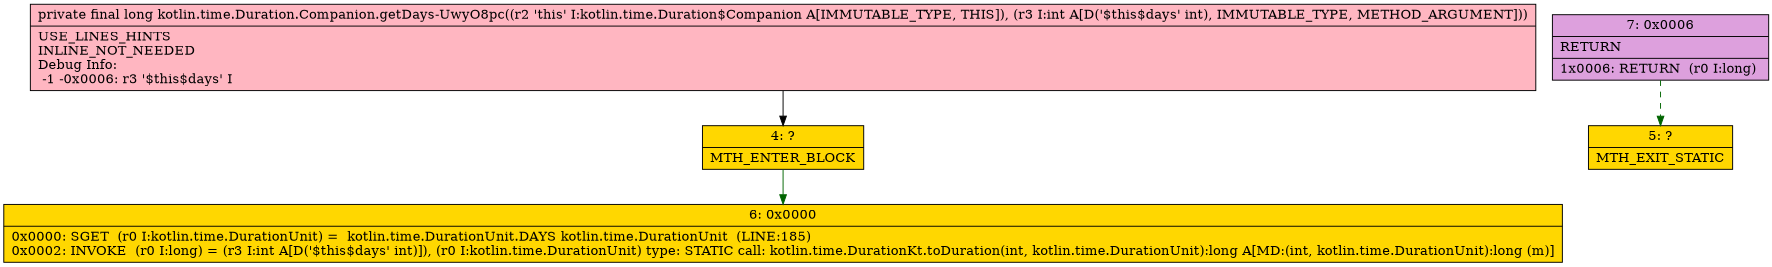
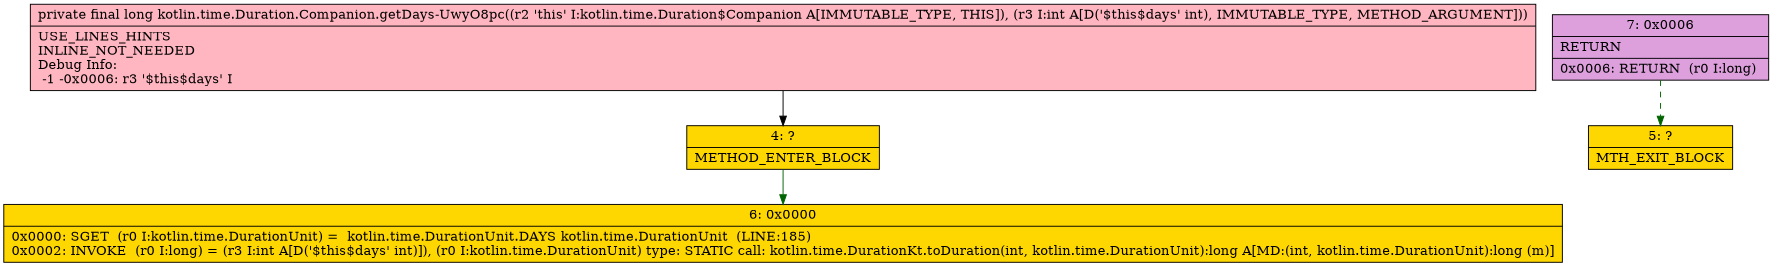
(1661, 69) -> (1661, 69)
(783, 158) -> (783, 158)
(1661, 158) -> (1661, 158)
